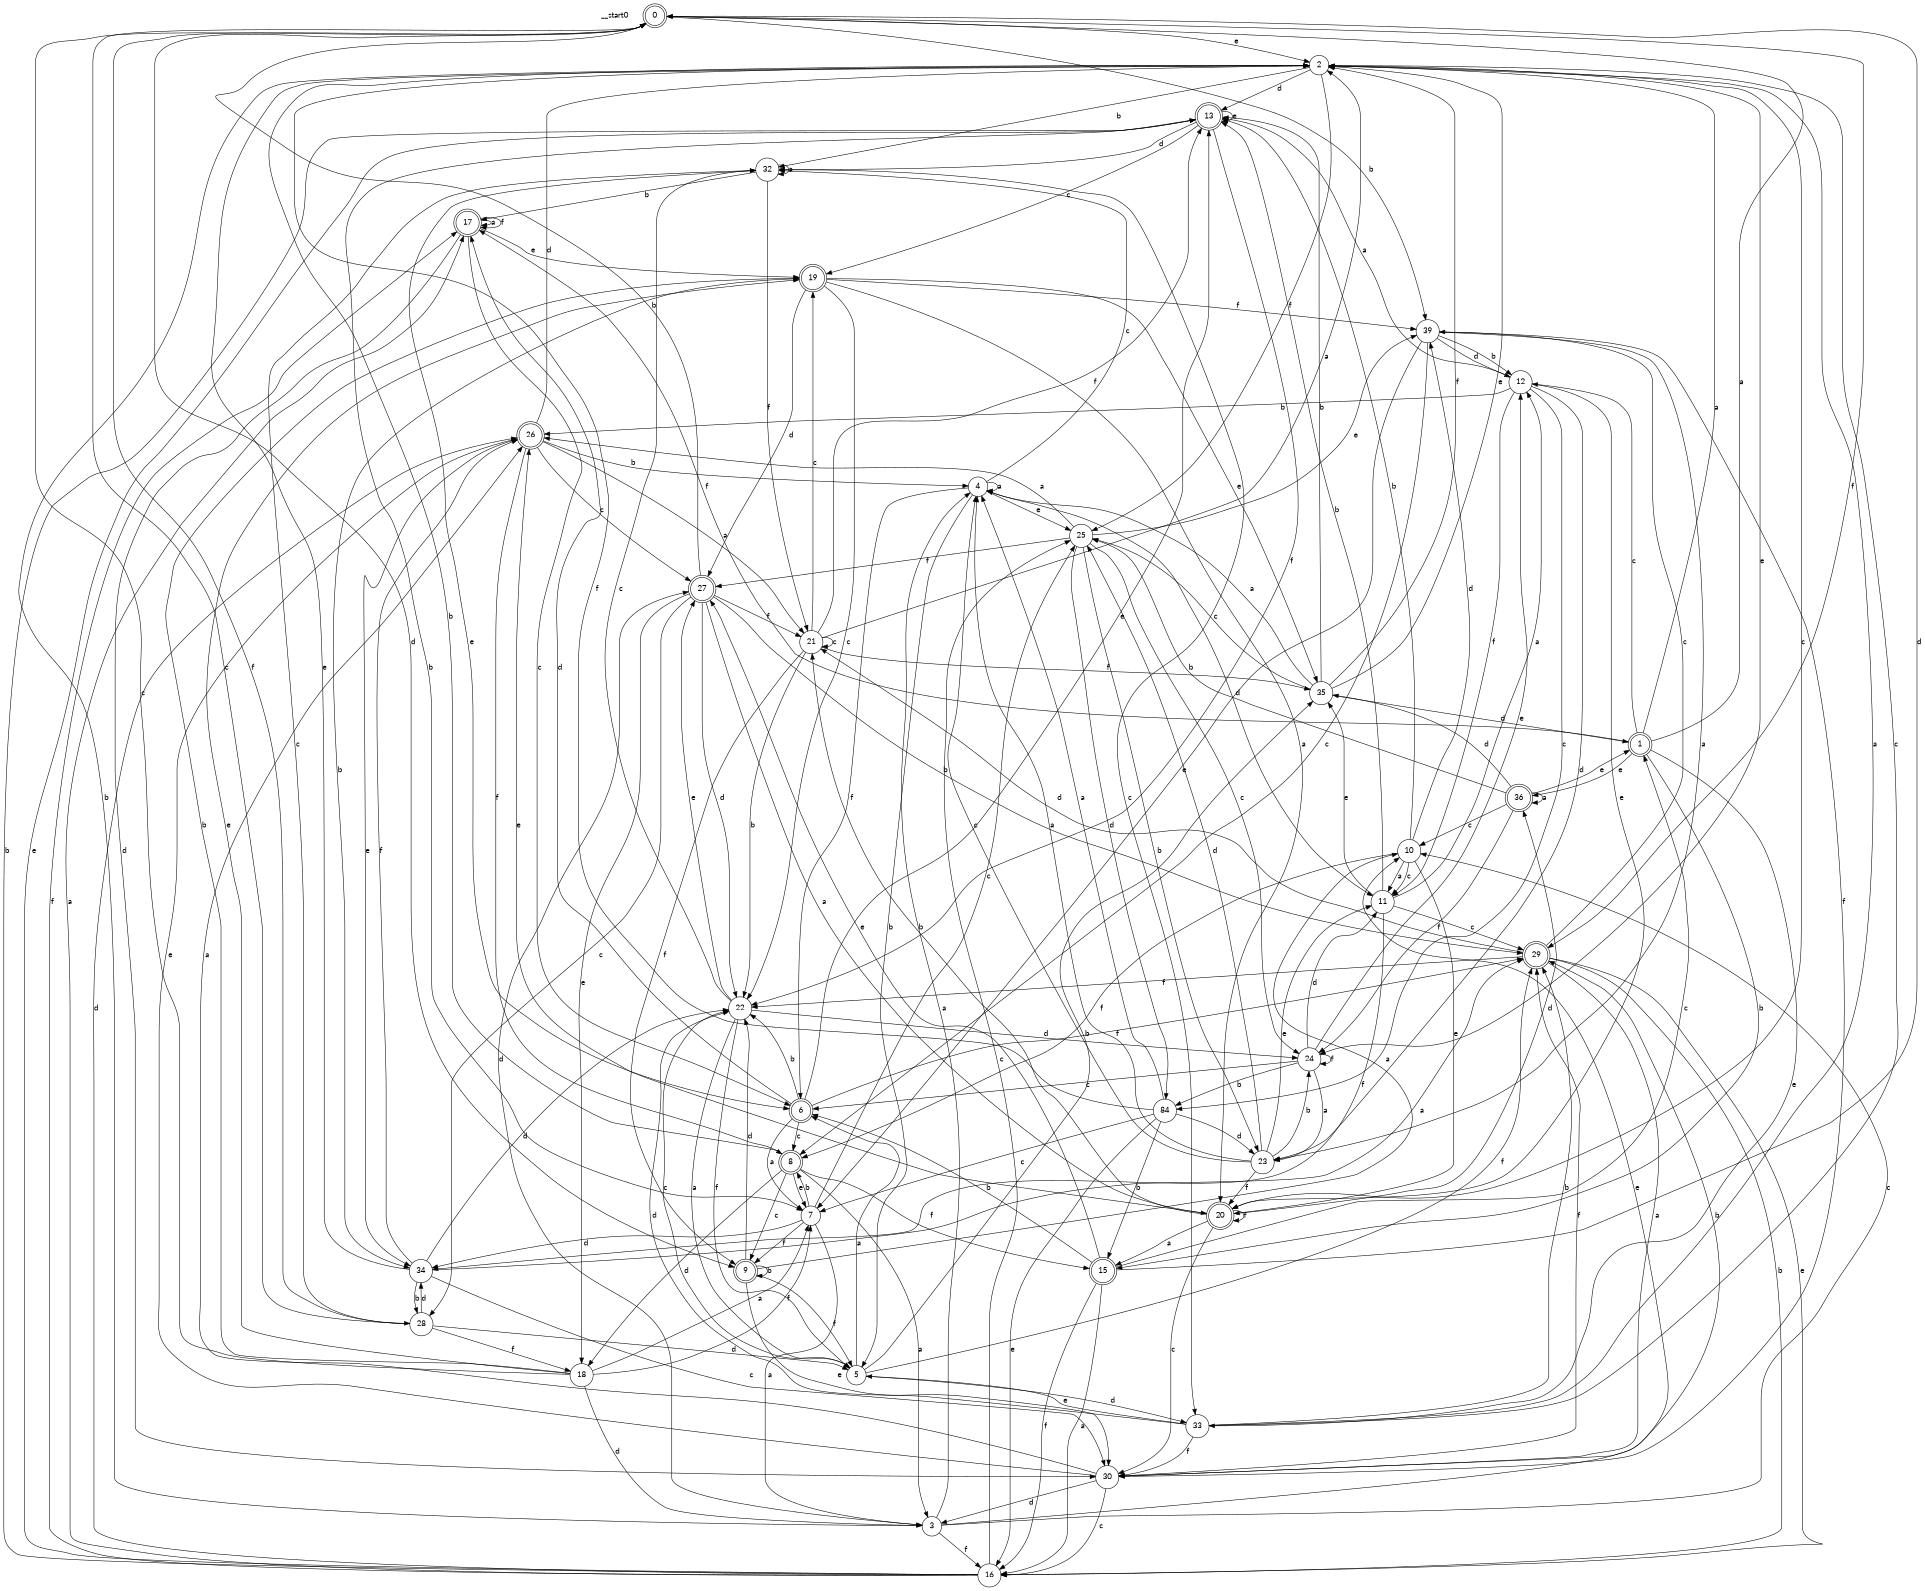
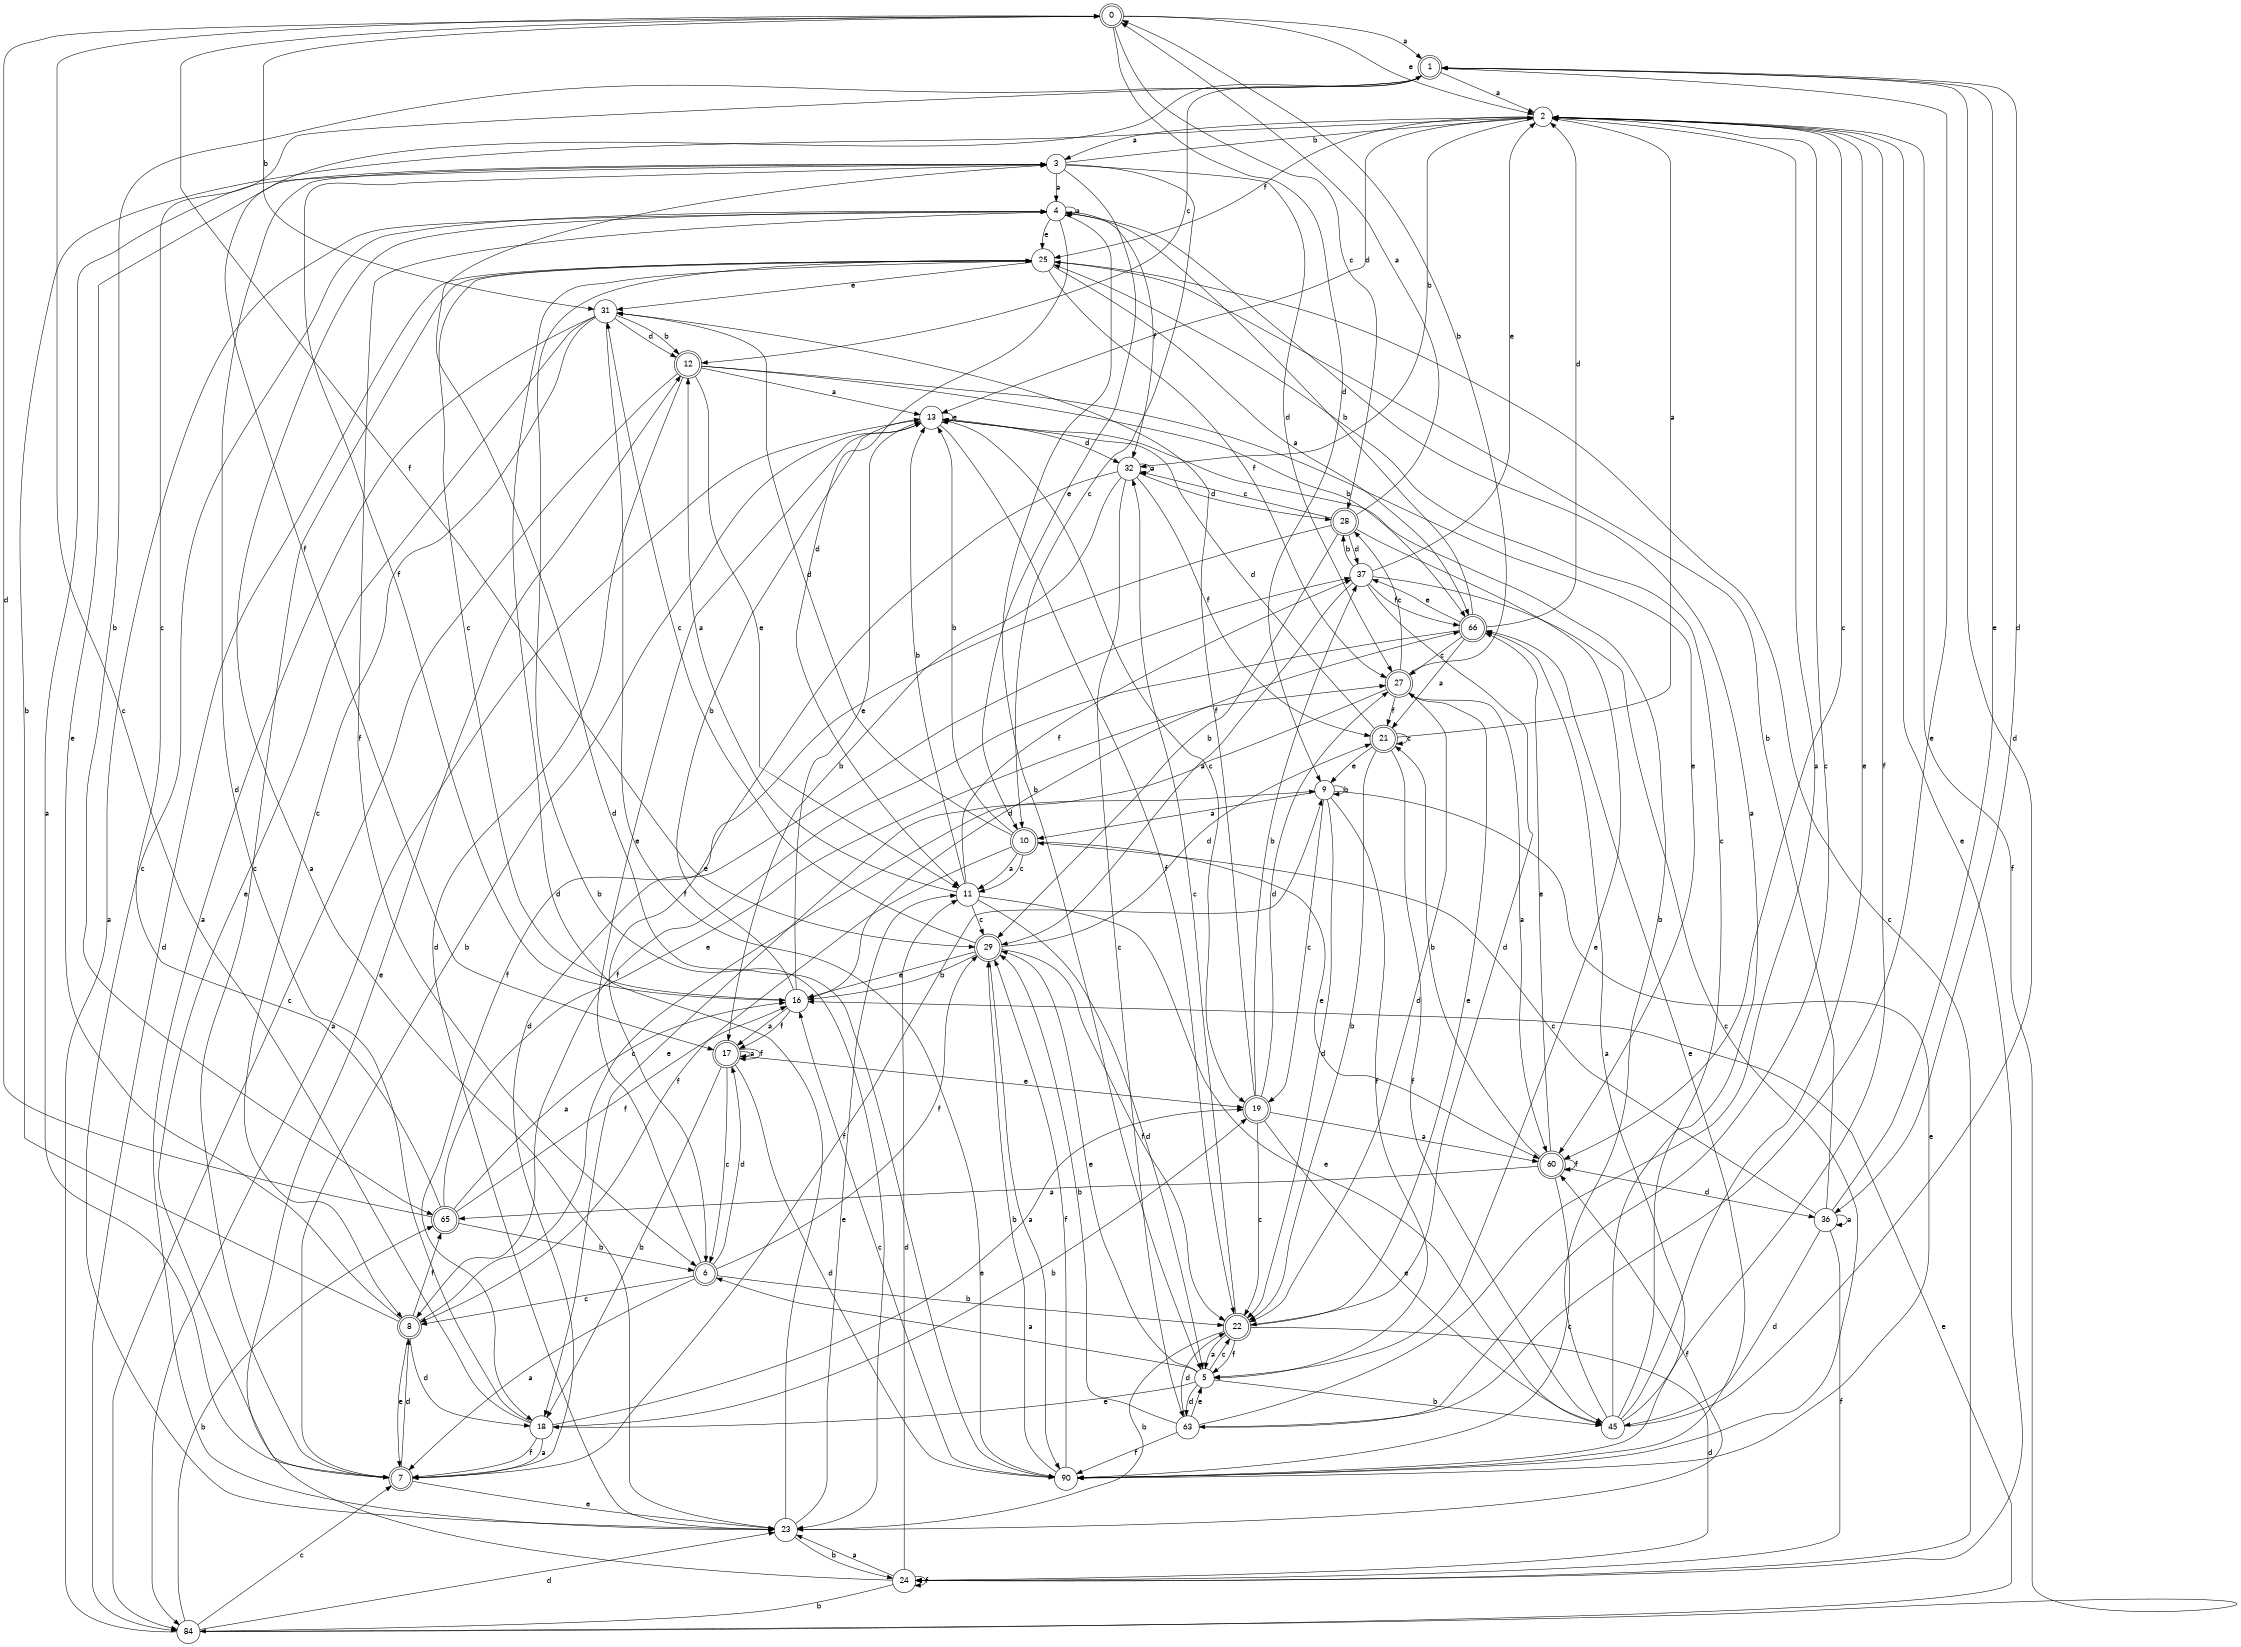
(615, 16) -> none
(1594, 55) -> (1274, 21)
(1209, 116) -> (931, 418)
none -> (1311, 122)
(1128, 331) -> (1155, 337)
(1428, 331) -> (606, 311)
(1095, 382) -> (1253, 575)
(1521, 382) -> (688, 364)
(531, 435) -> (1473, 628)
(813, 464) -> (1305, 952)
none -> (1231, 503)
(811, 642) -> (1384, 739)
(1494, 642) -> (761, 628)
(253, 668) -> (1397, 260)
(1321, 693) -> (1613, 1427)
(1620, 770) -> (2018, 628)
(1519, 798) -> (1826, 1220)
(1064, 835) -> (1194, 735)
(1409, 851) -> (1024, 841)
none -> (375, 909)
(665, 955) -> (1354, 766)
(740, 1008) -> (1237, 1327)
(1058, 1085) -> none
none -> (1138, 1118)
(1503, 1162) -> (1091, 1165)
(808, 1188) -> (408, 1402)
(811, 1216) -> (401, 1479)
(1220, 1216) -> (1552, 1165)
none -> (640, 1242)
(421, 1271) -> (1361, 575)
(746, 1271) -> (1325, 790)
(1103, 1271) -> (445, 1220)
(421, 1324) -> (1345, 522)
(734, 1350) -> (1596, 948)
(920, 1350) -> (73, 739)
none -> (894, 1418)
(1197, 1426) -> (1188, 1427)
(1107, 1477) -> (1066, 1479)
none -> (1066, 1496)
none -> (590, 1509)
